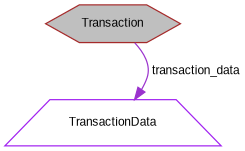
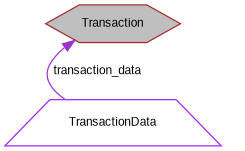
(148, 65) -> (47, 74)
